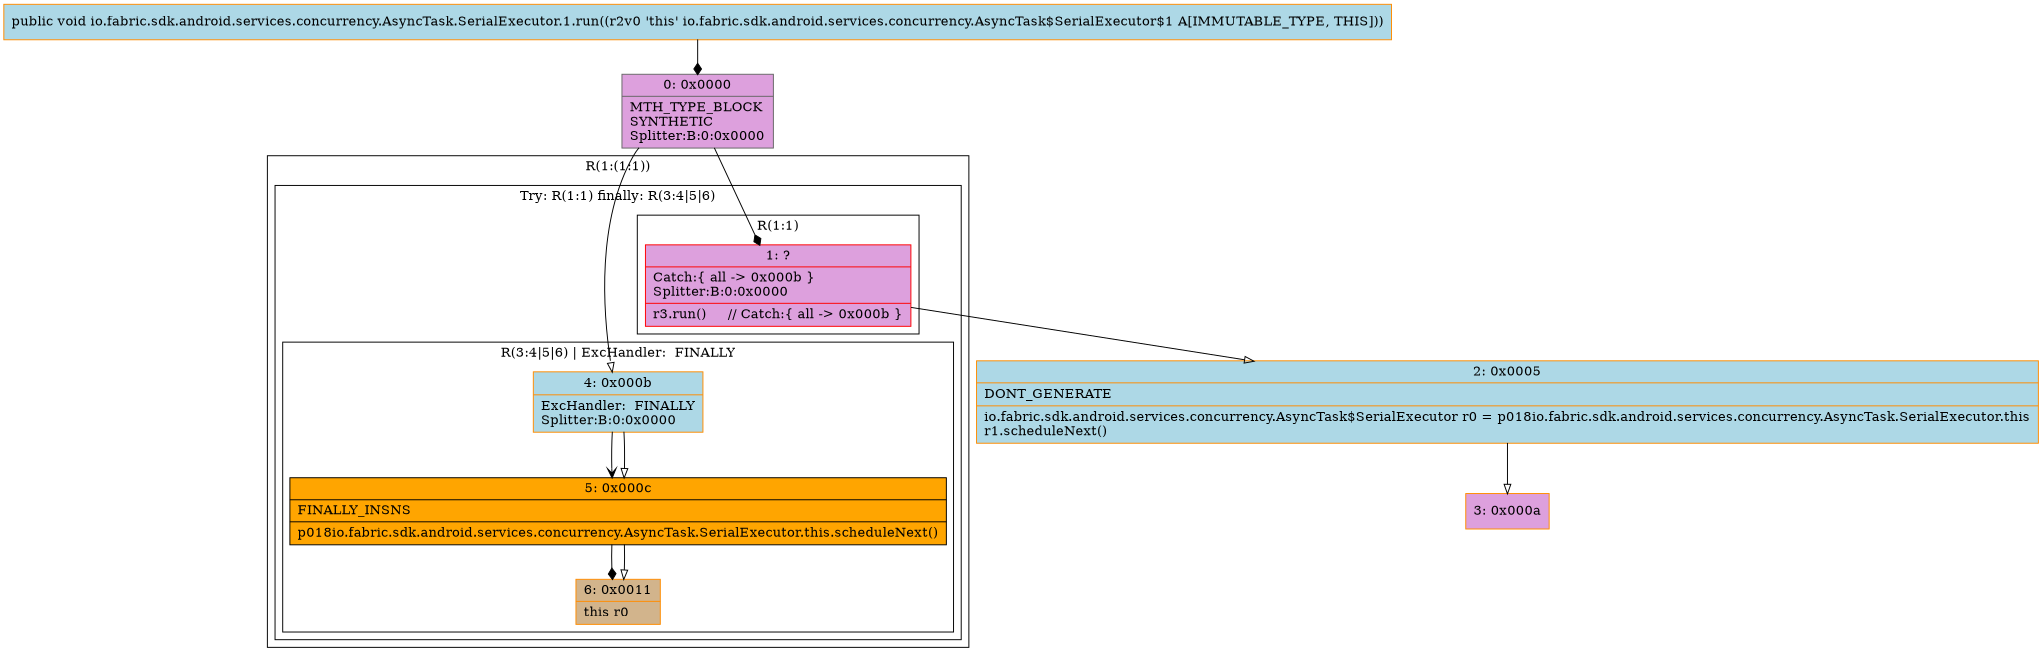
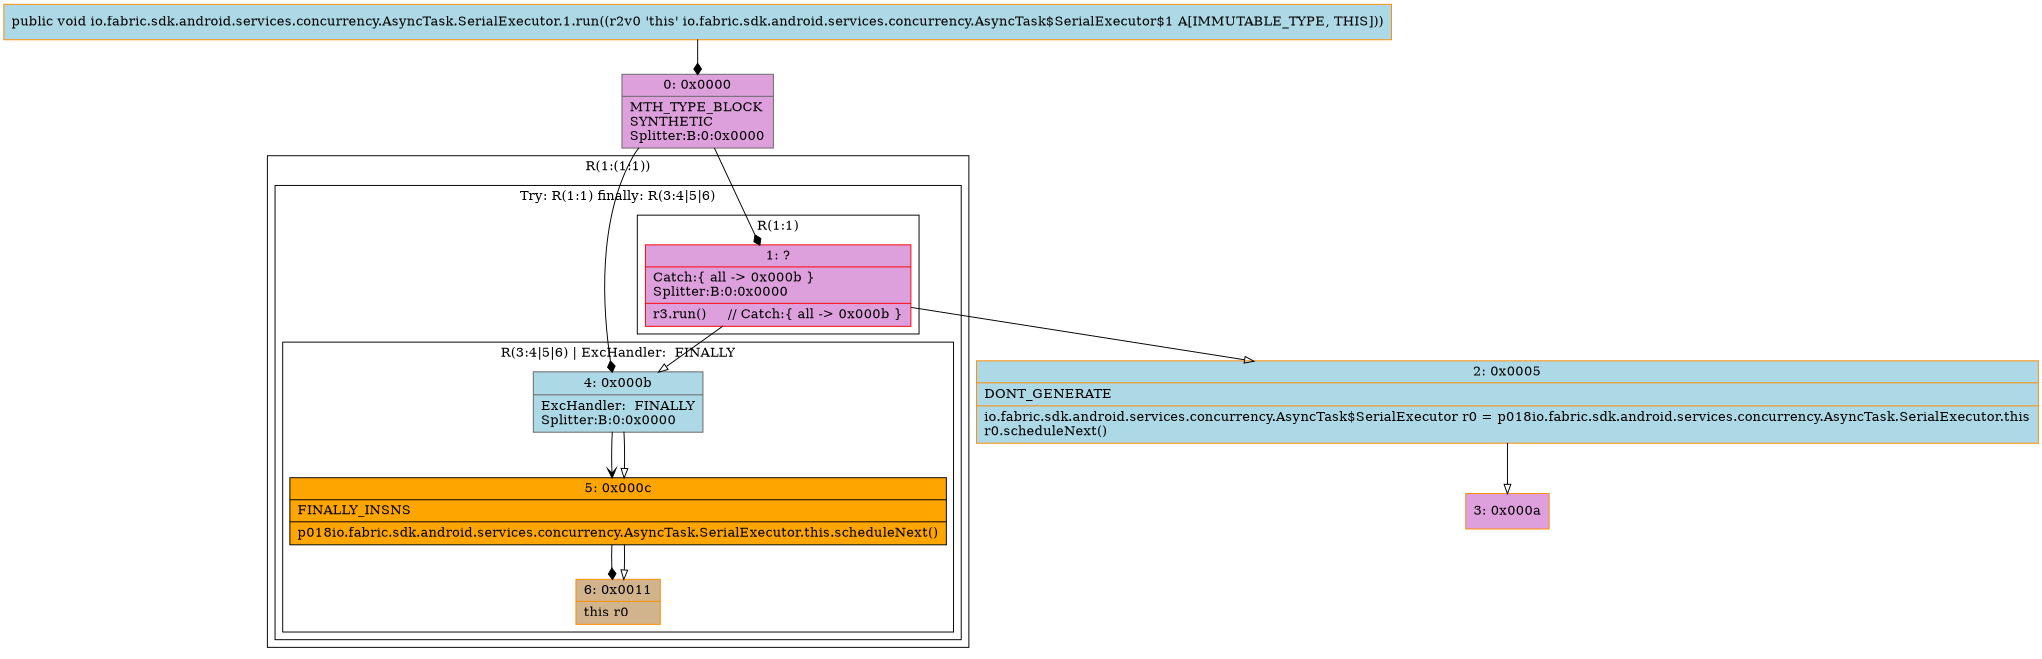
(606, 251) -> (606, 251)
none -> (692, 348)
(618, 402) -> (618, 402)
(1046, 431) -> (1046, 431)
